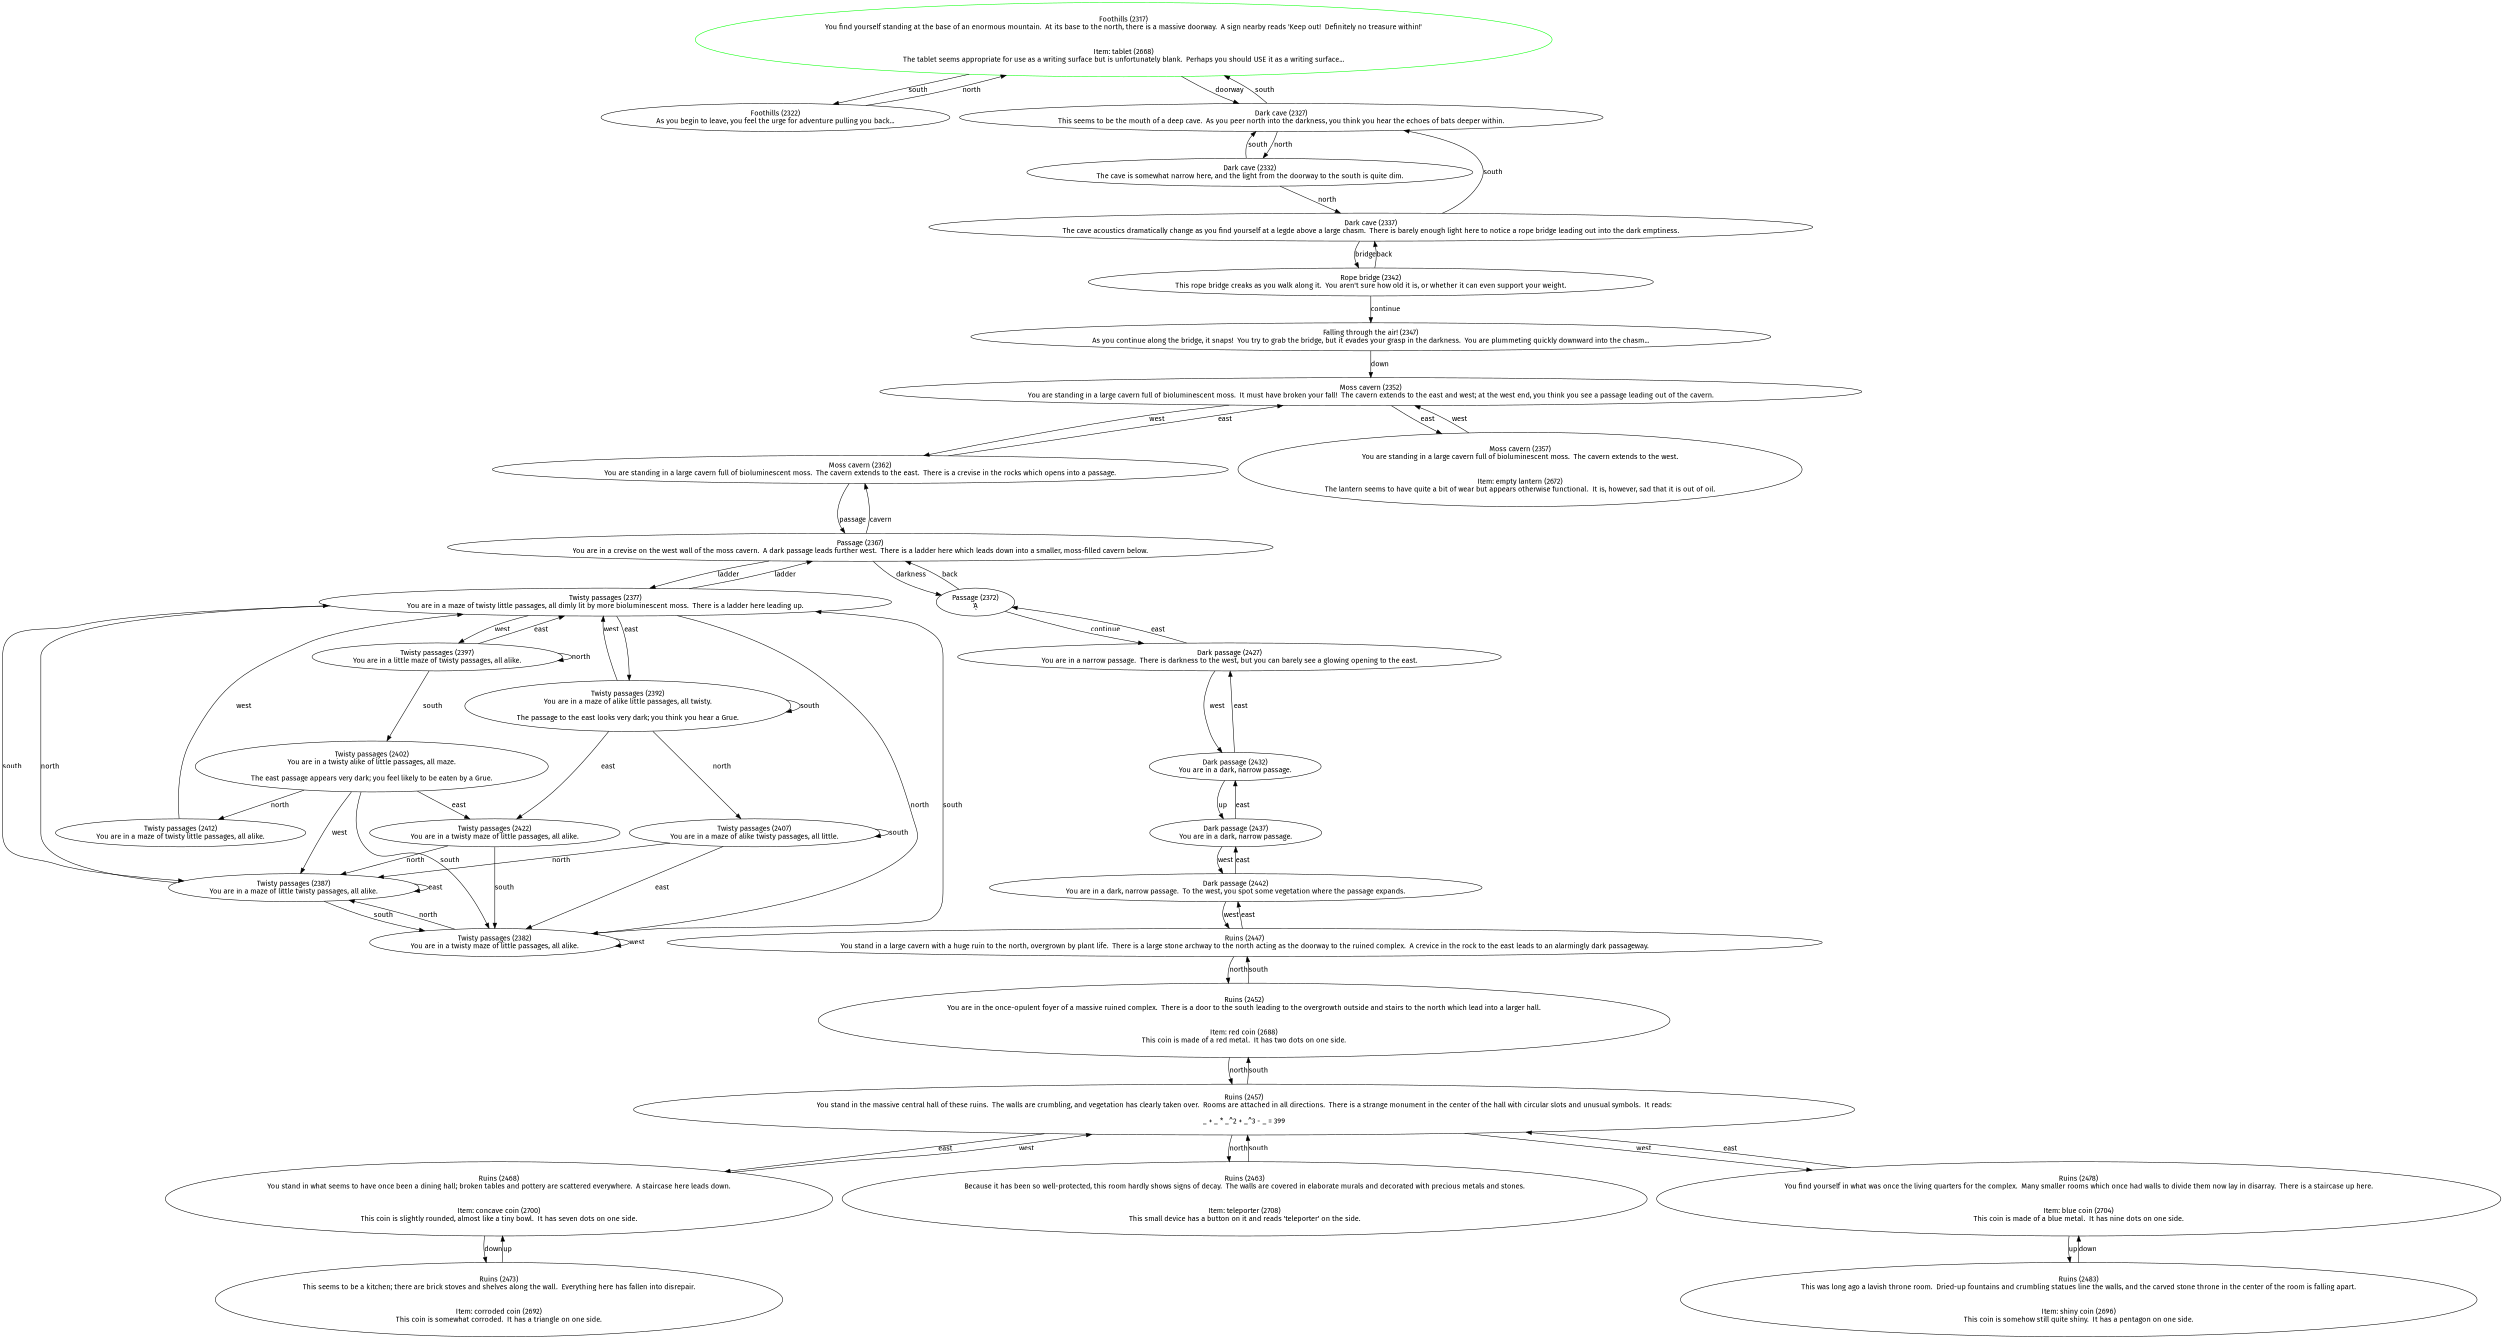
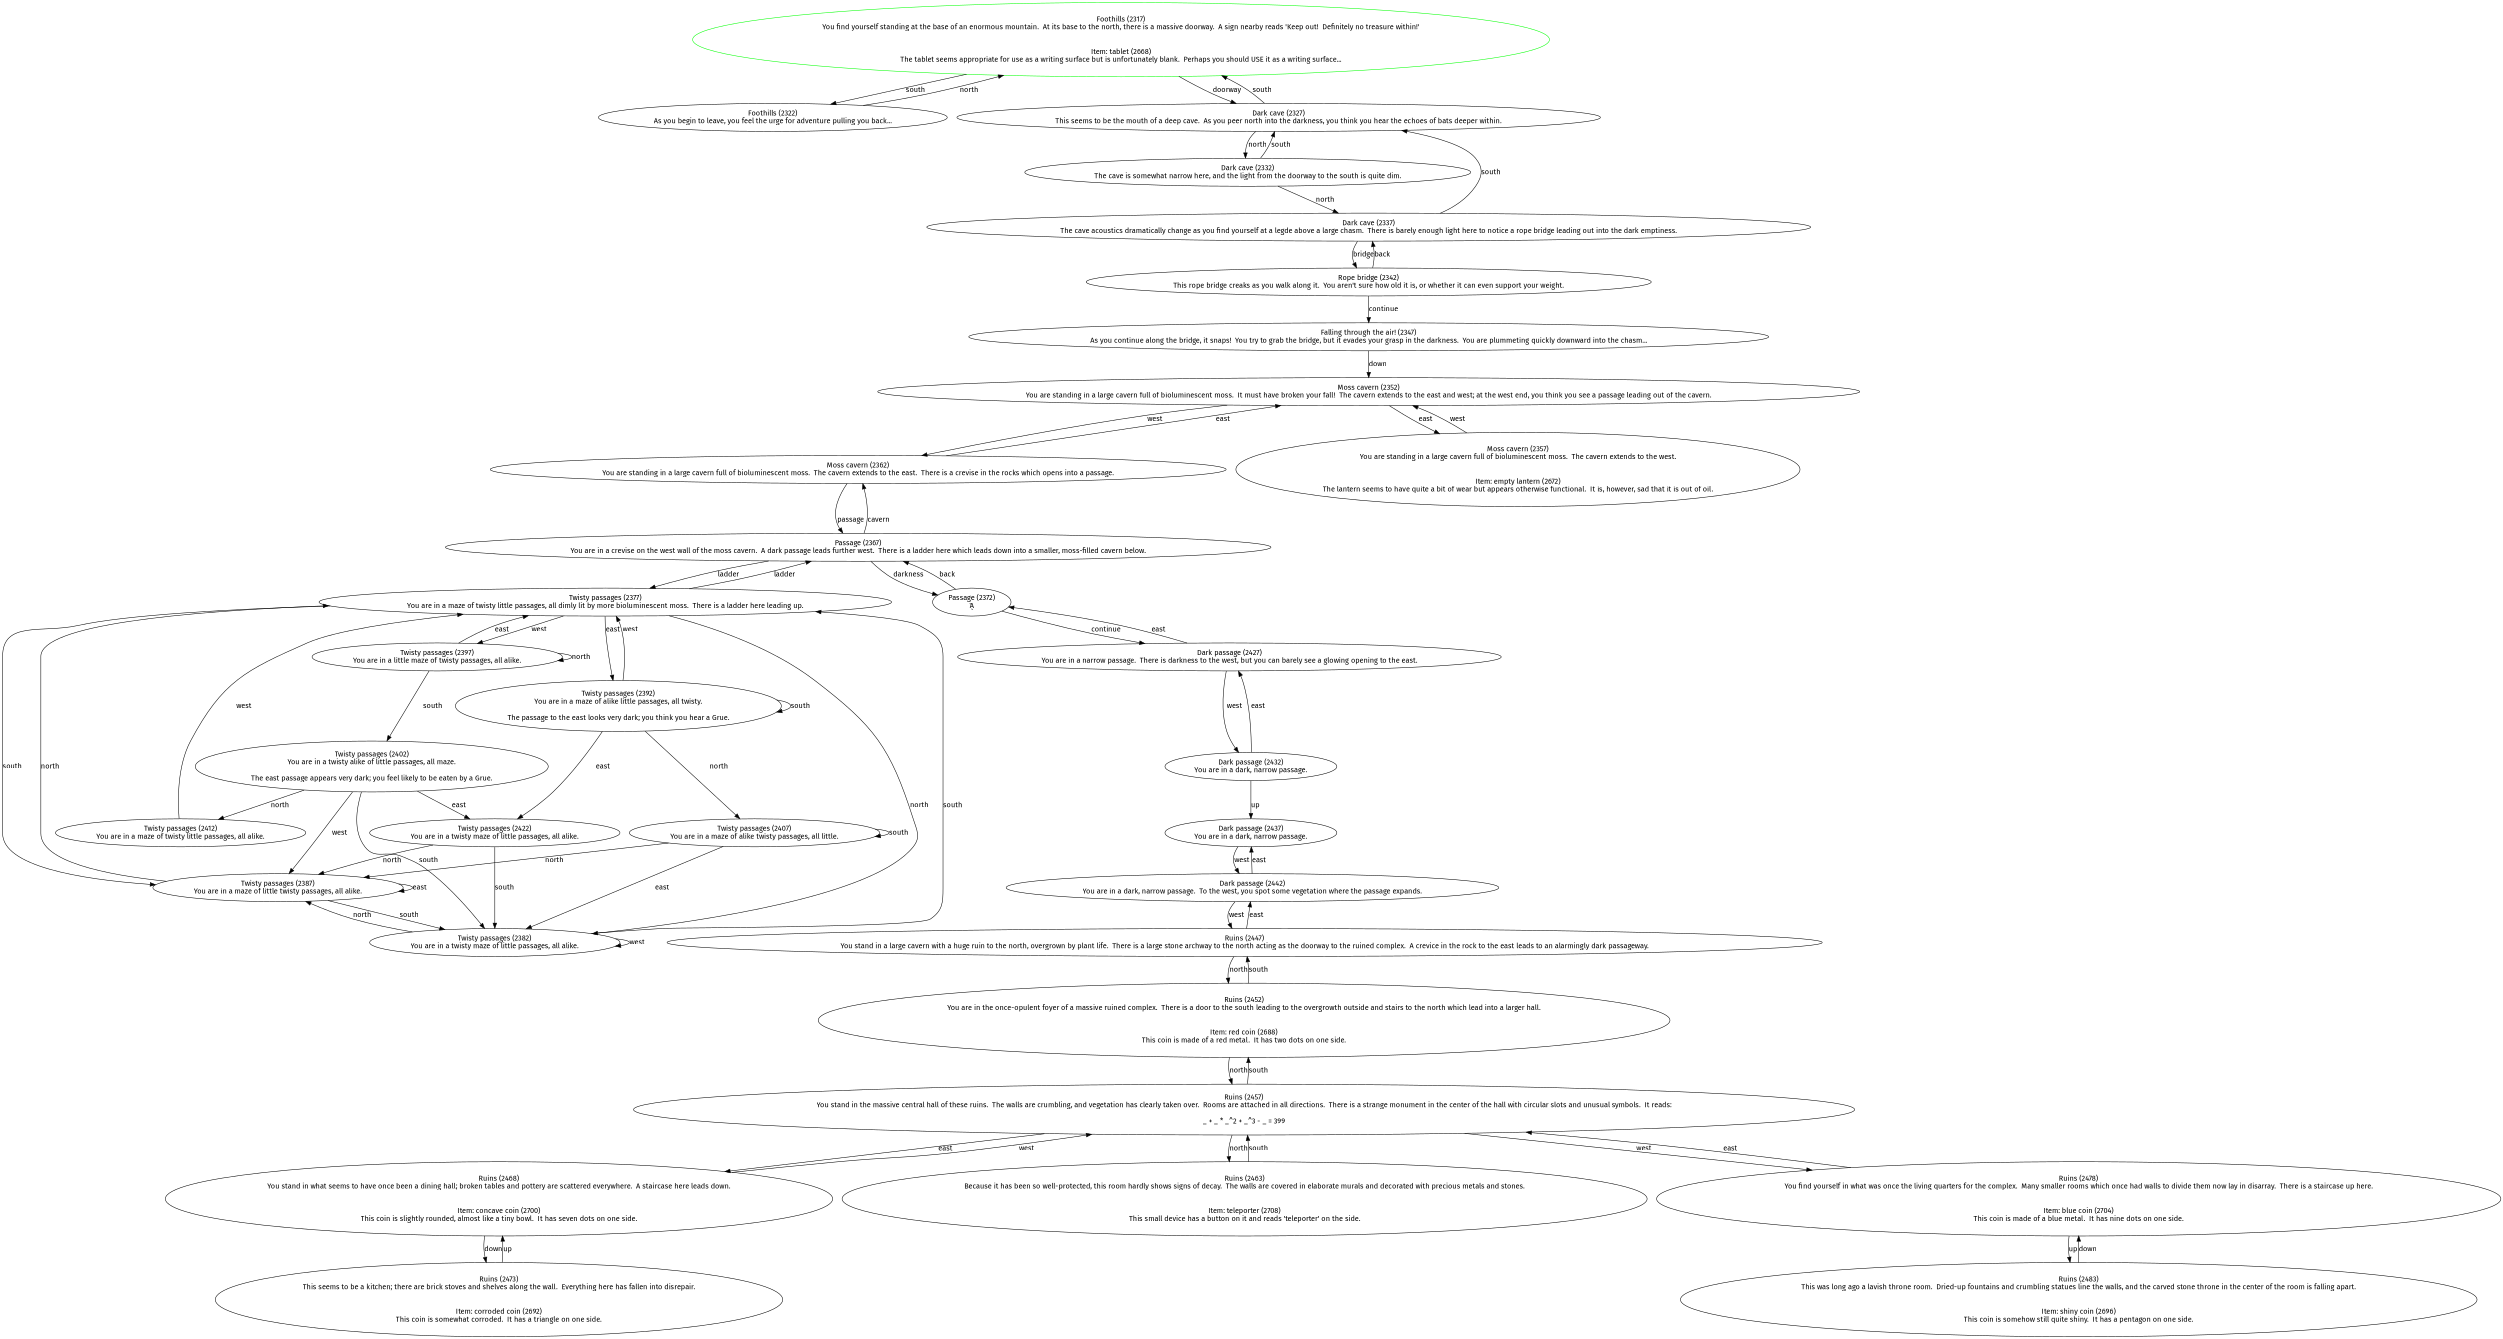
(1235, 802) -> none
